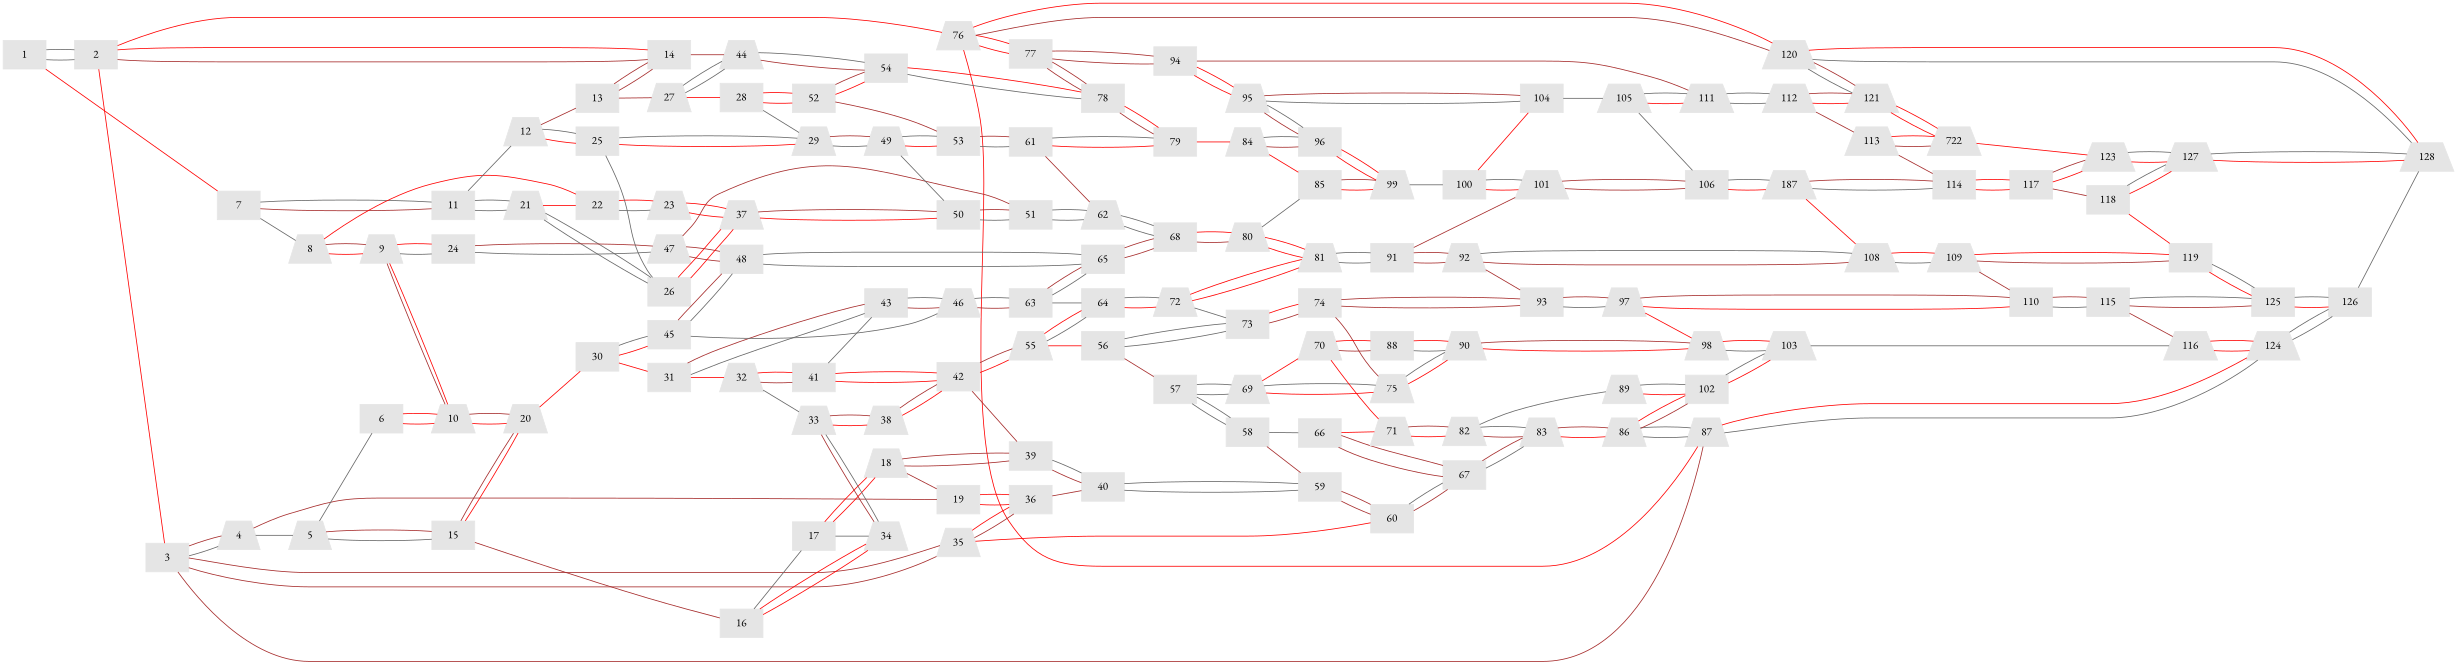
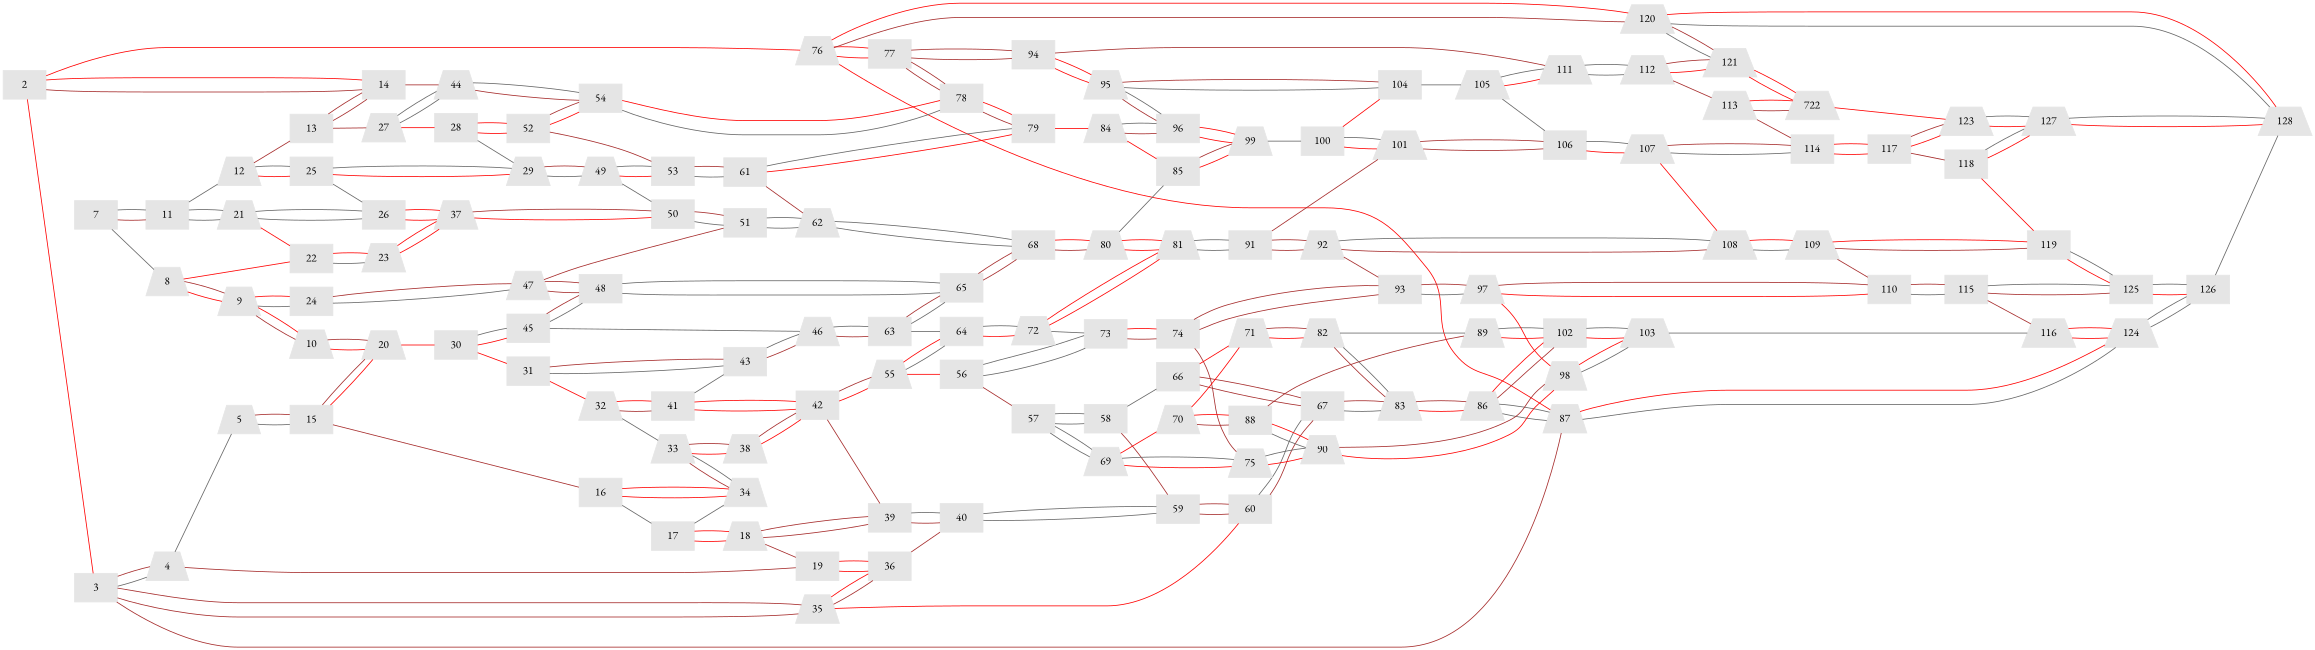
(25, 55) -> none
(1789, 185) -> (1647, 149)
none -> (1367, 359)
(381, 419) -> none
